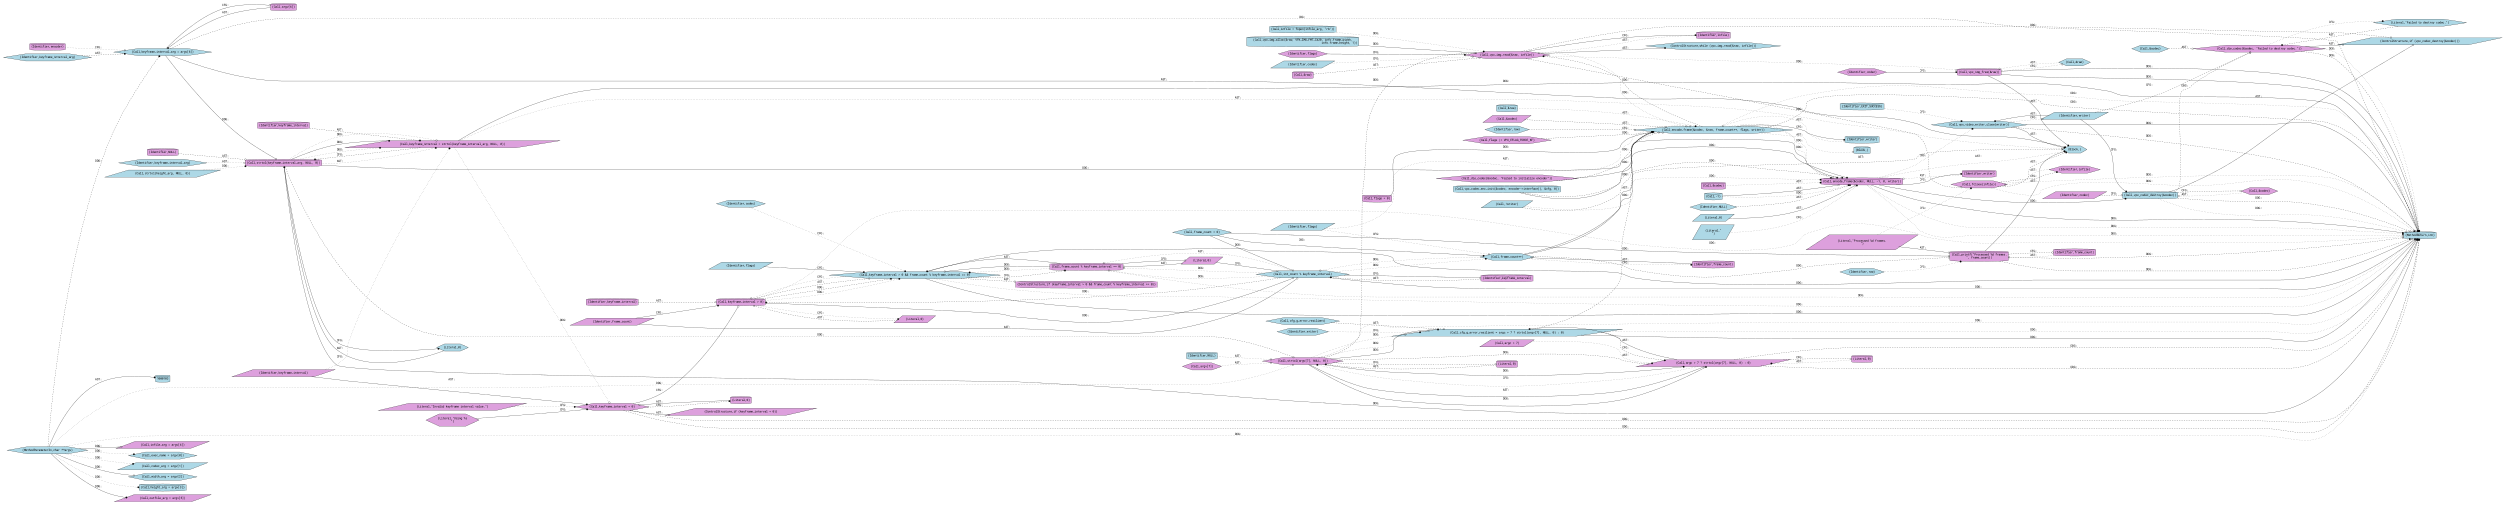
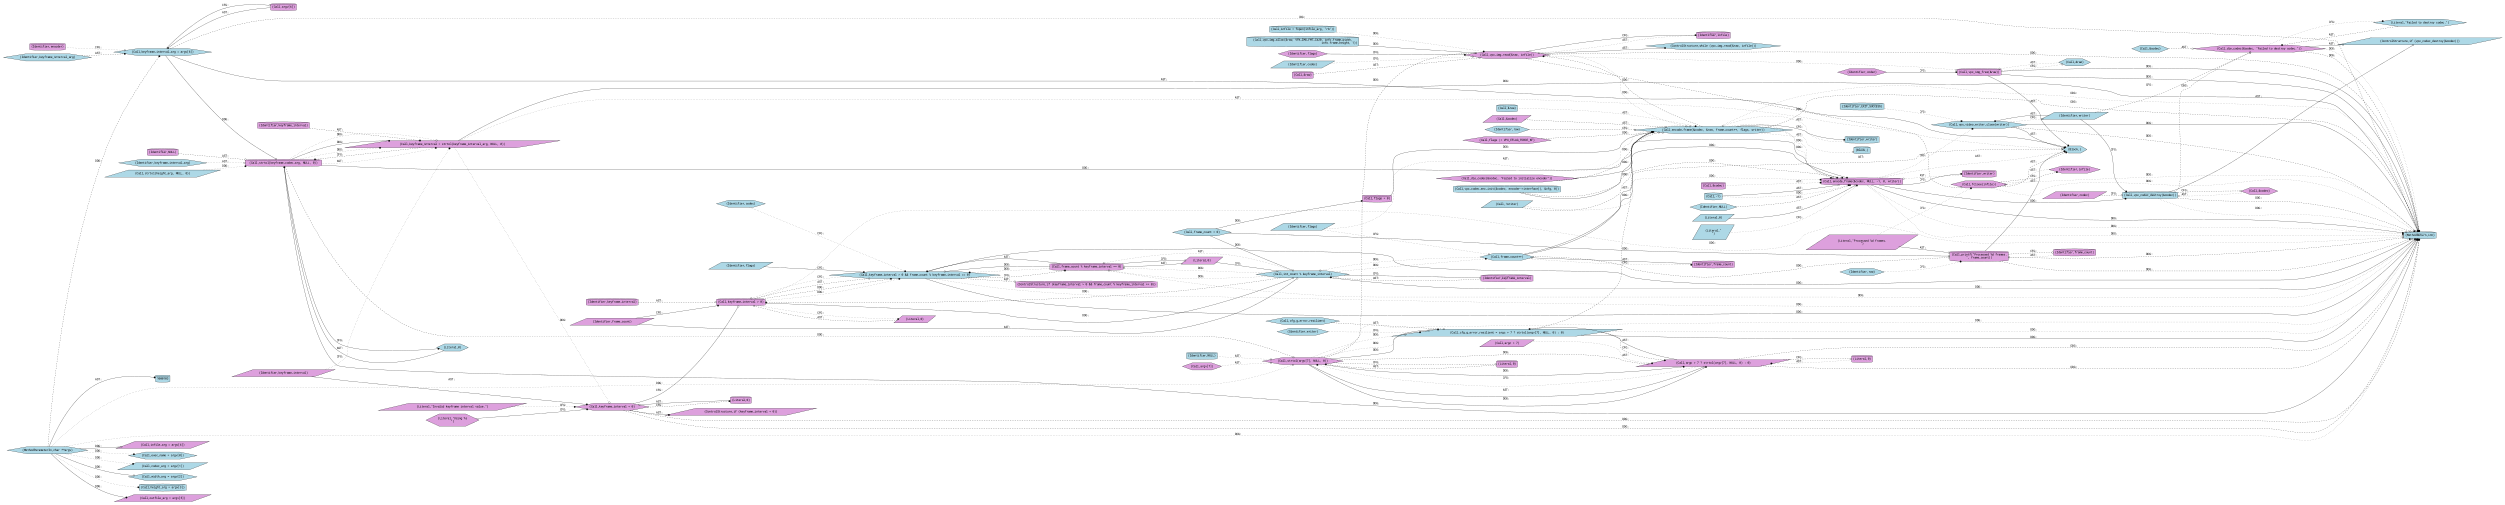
(1955, 26) -> (2031, 55)
(284, 163) -> (284, 163)
(1350, 249) -> (1288, 213)
(656, 414) -> (656, 414)
